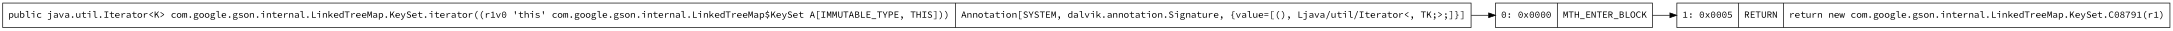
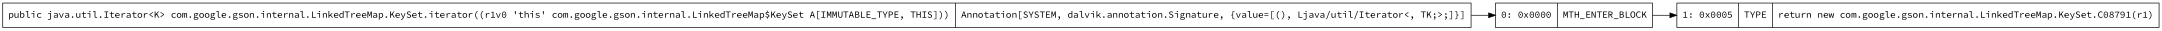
(1761, 15) -> (1756, 15)
